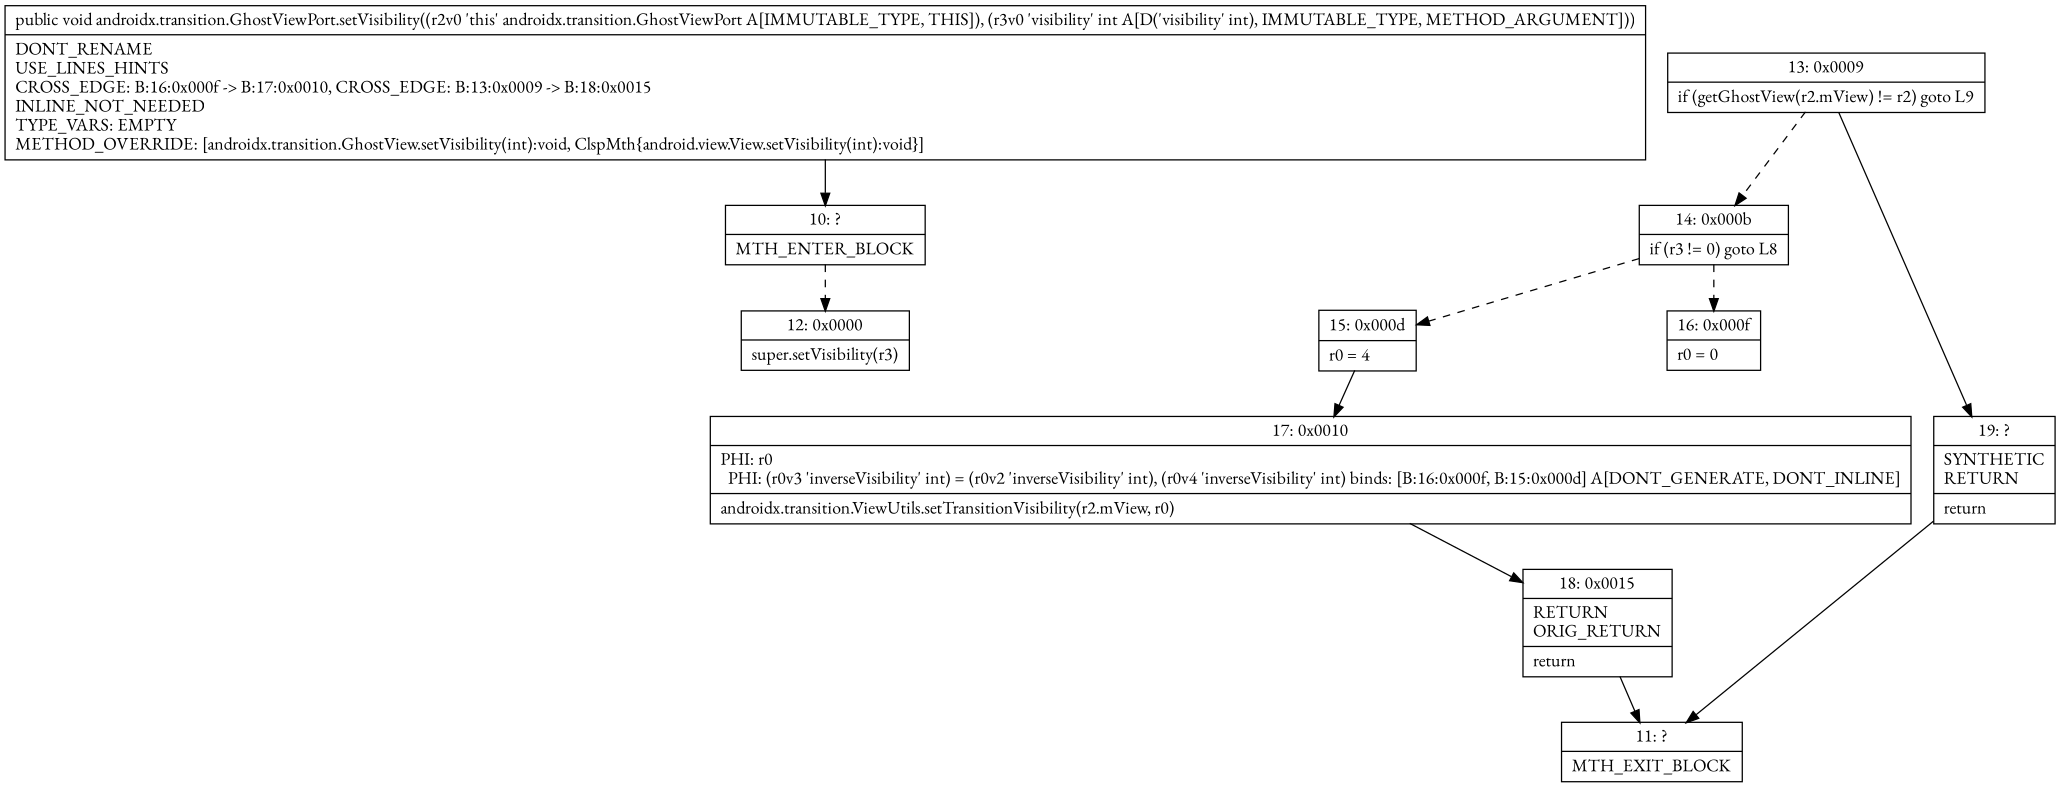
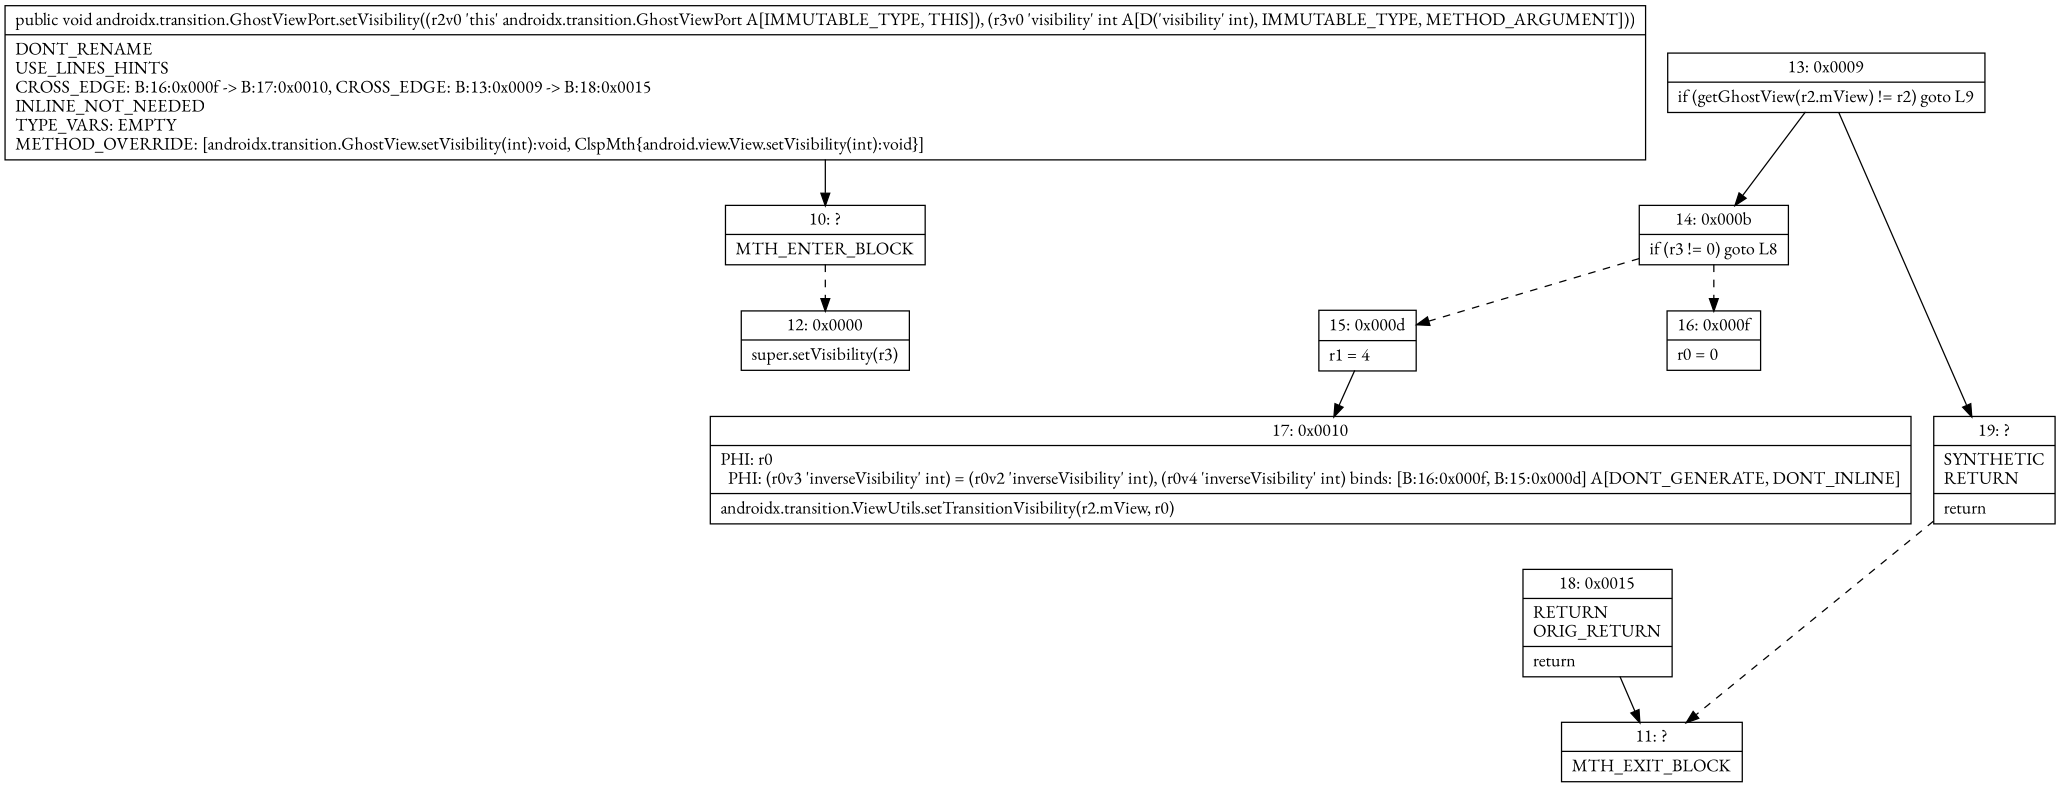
(1774, 154) -> (1774, 154)
(1350, 355) -> (1350, 355)
(1461, 550) -> none
(1815, 618) -> (1815, 618)
